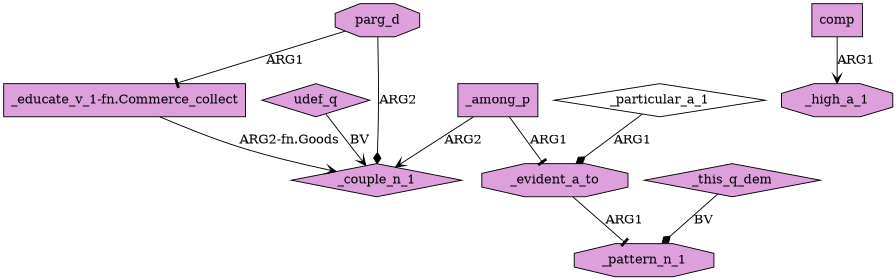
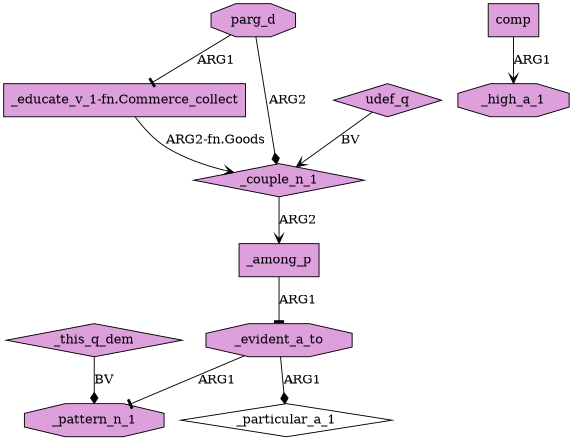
(614, 136) -> (282, 375)
(438, 139) -> (279, 216)
